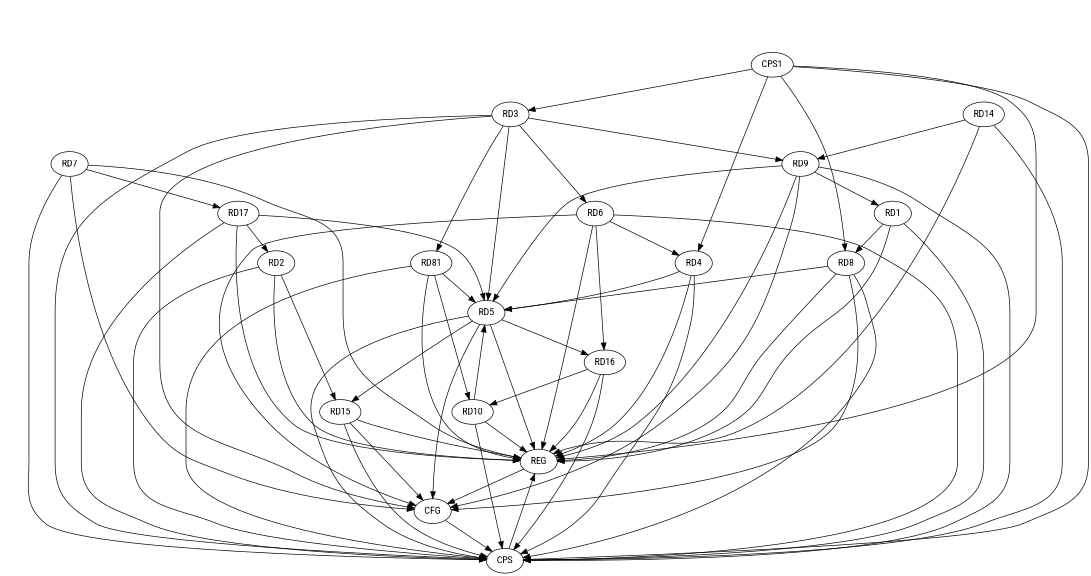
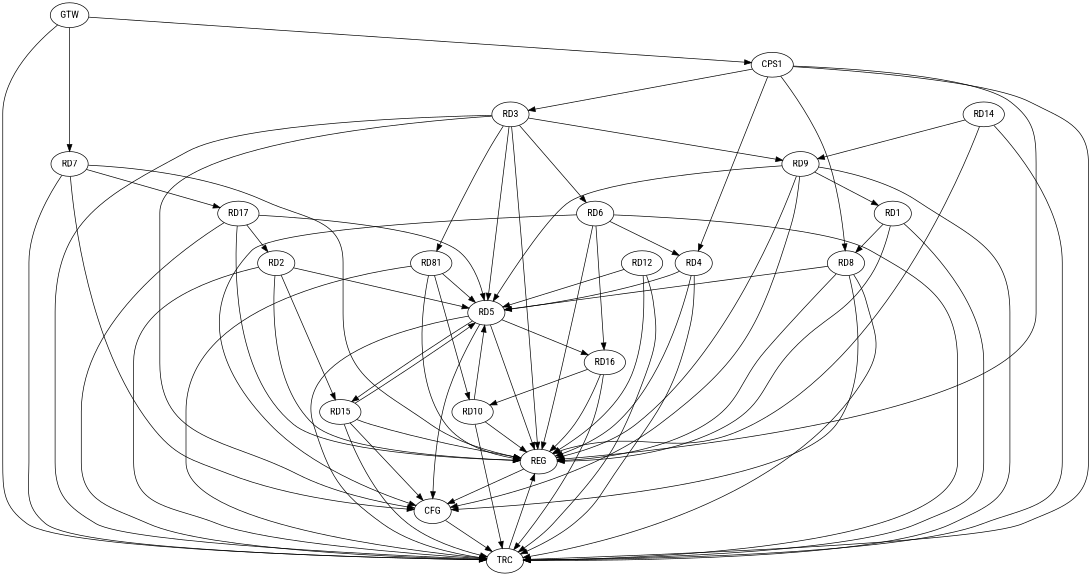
none -> (70, 15)
none -> (642, 263)
none -> (525, 284)
none -> (378, 287)
none -> (413, 366)
(505, 561) -> (505, 561)
